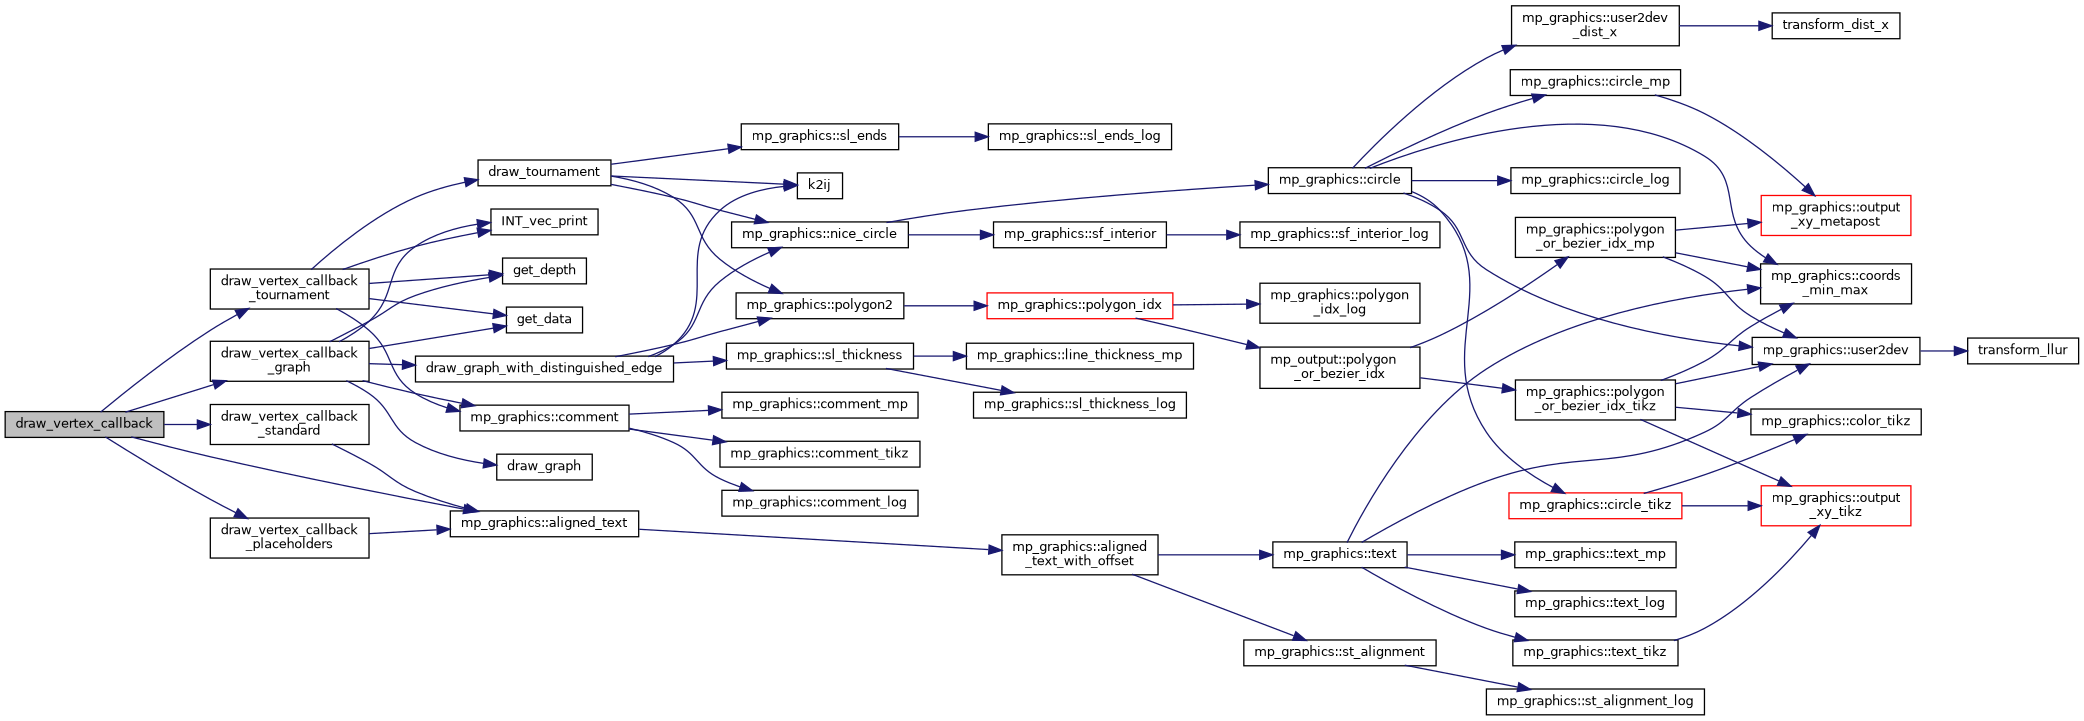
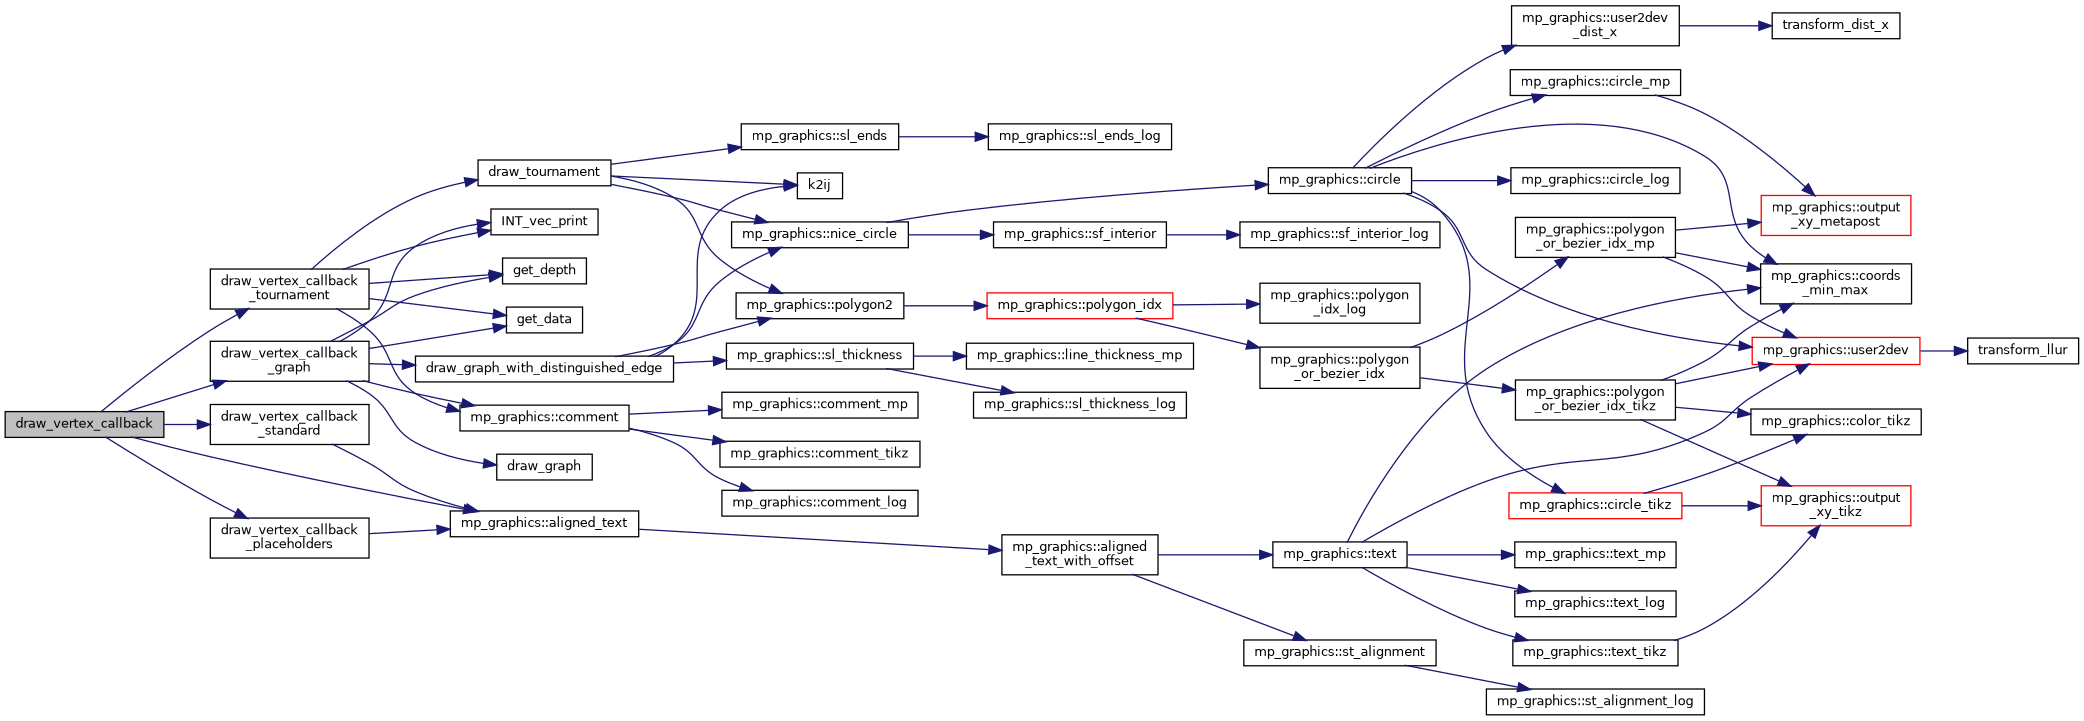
(1836, 351) -> (1836, 351)
(1340, 368) -> (1340, 368)
